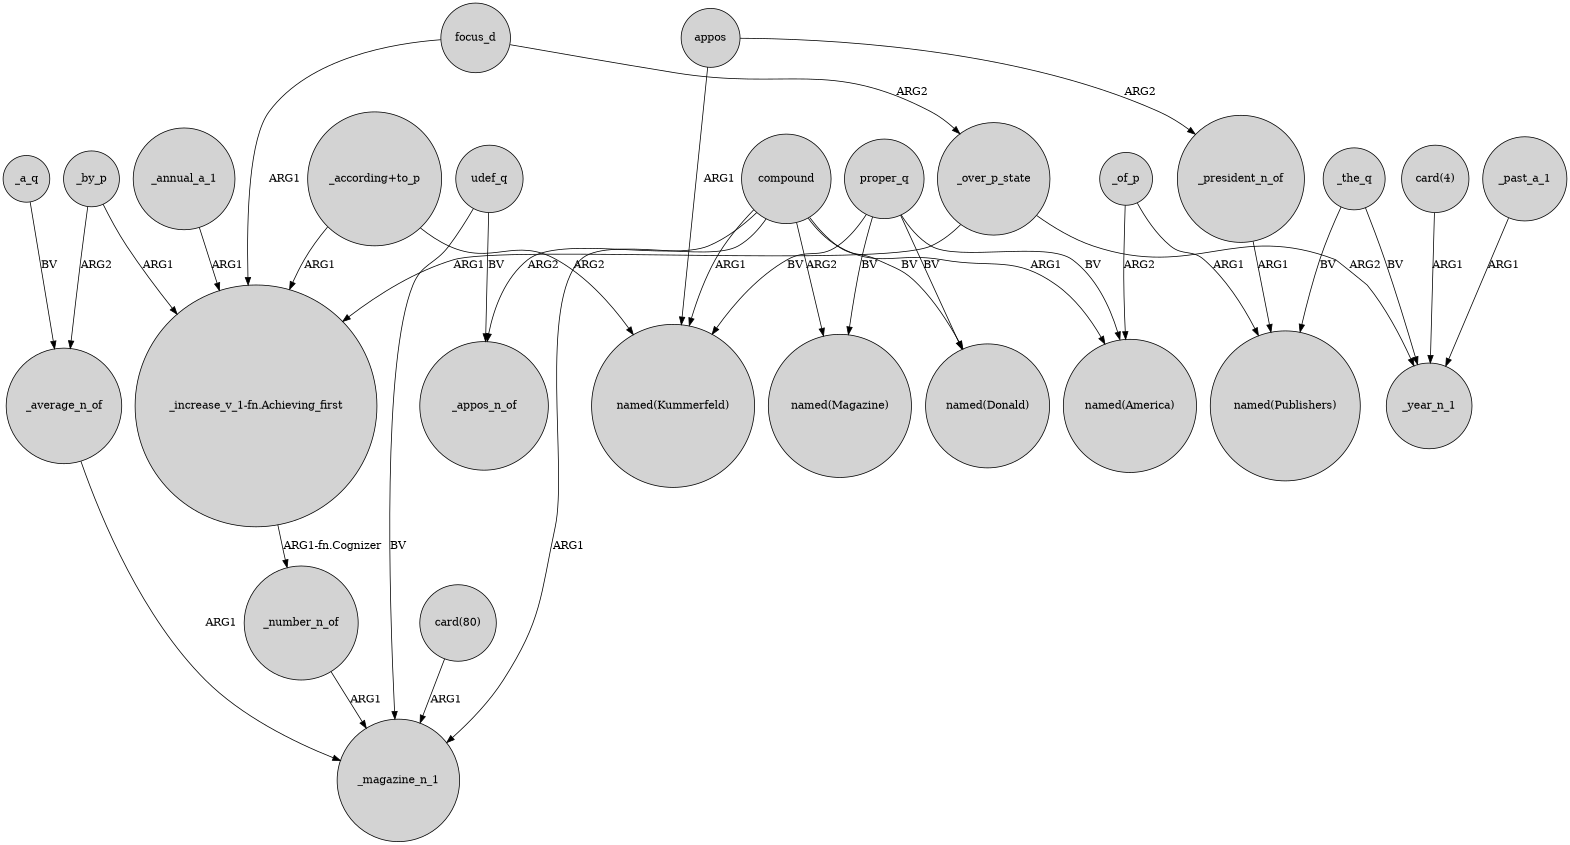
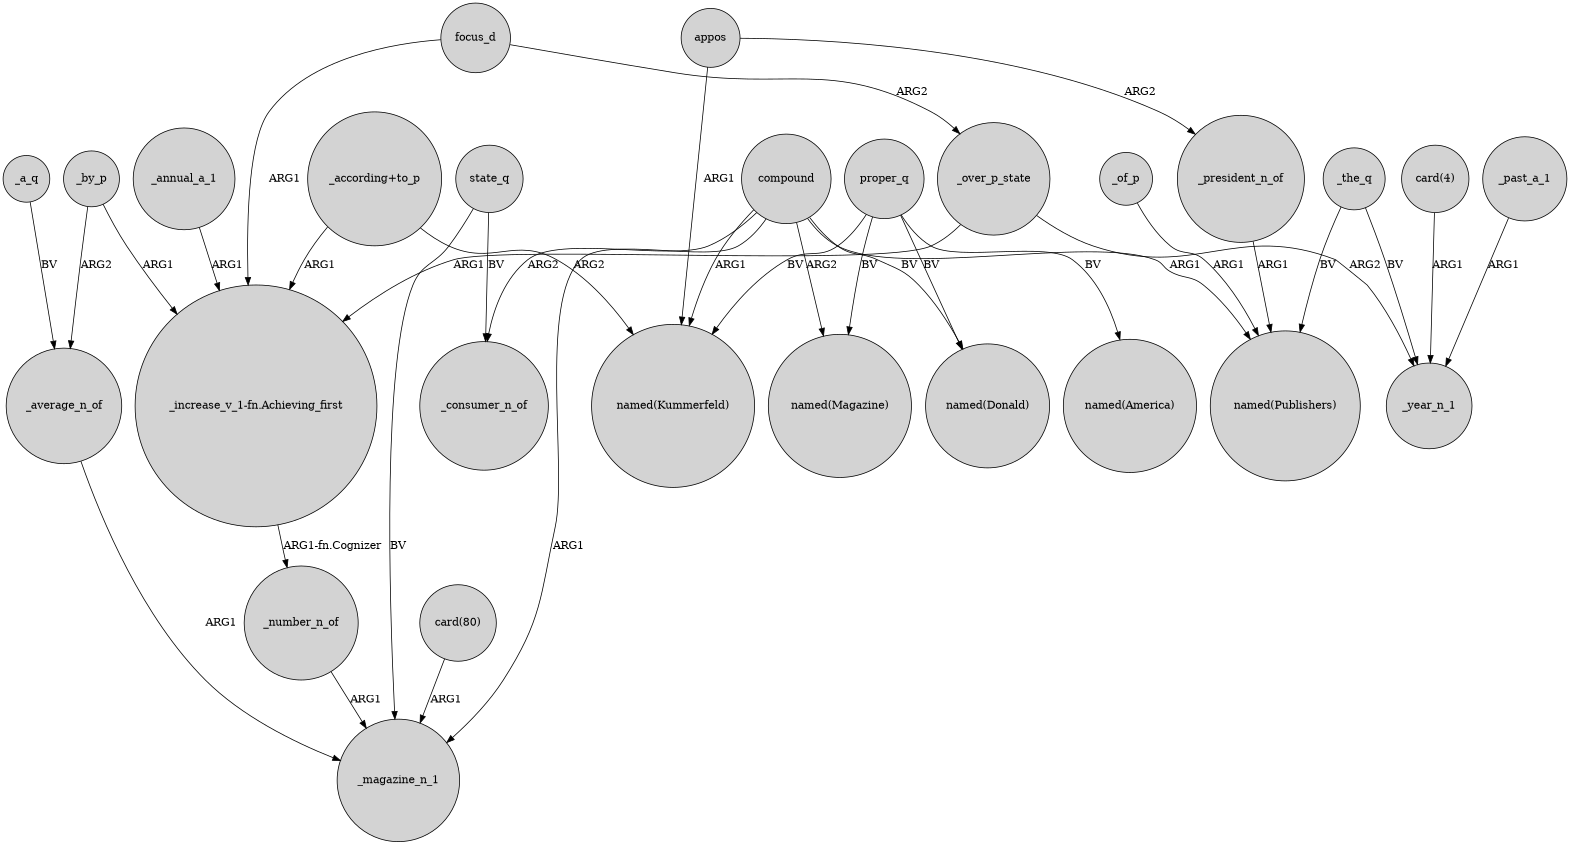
(489, 179) -> (489, 179)
(962, 262) -> (1071, 252)
(1124, 268) -> none
(484, 406) -> (484, 406)
